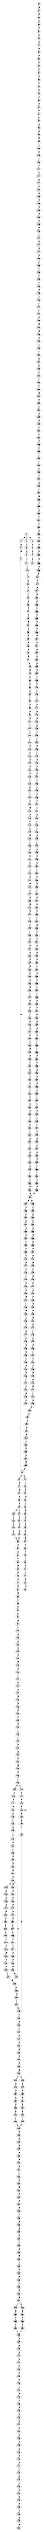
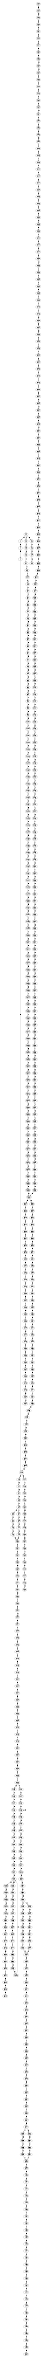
(16, 2005) -> none
